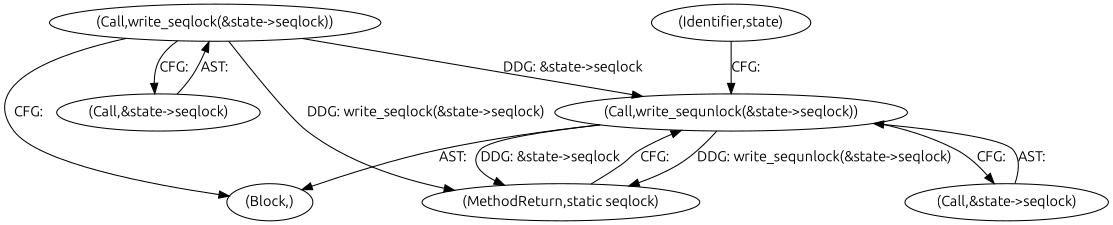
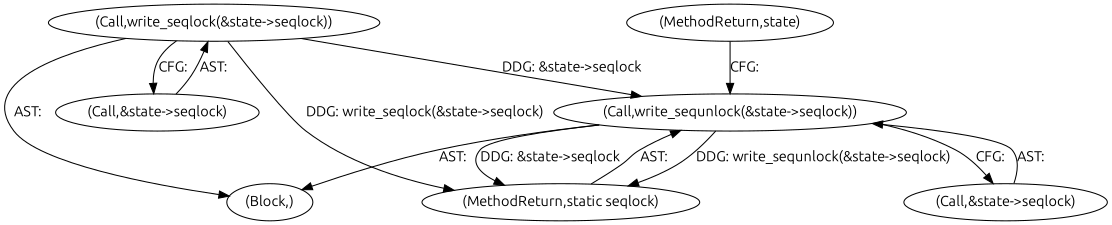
(731, 23) -> (730, 23)
(30, 112) -> (30, 112)
(657, 157) -> (656, 157)
